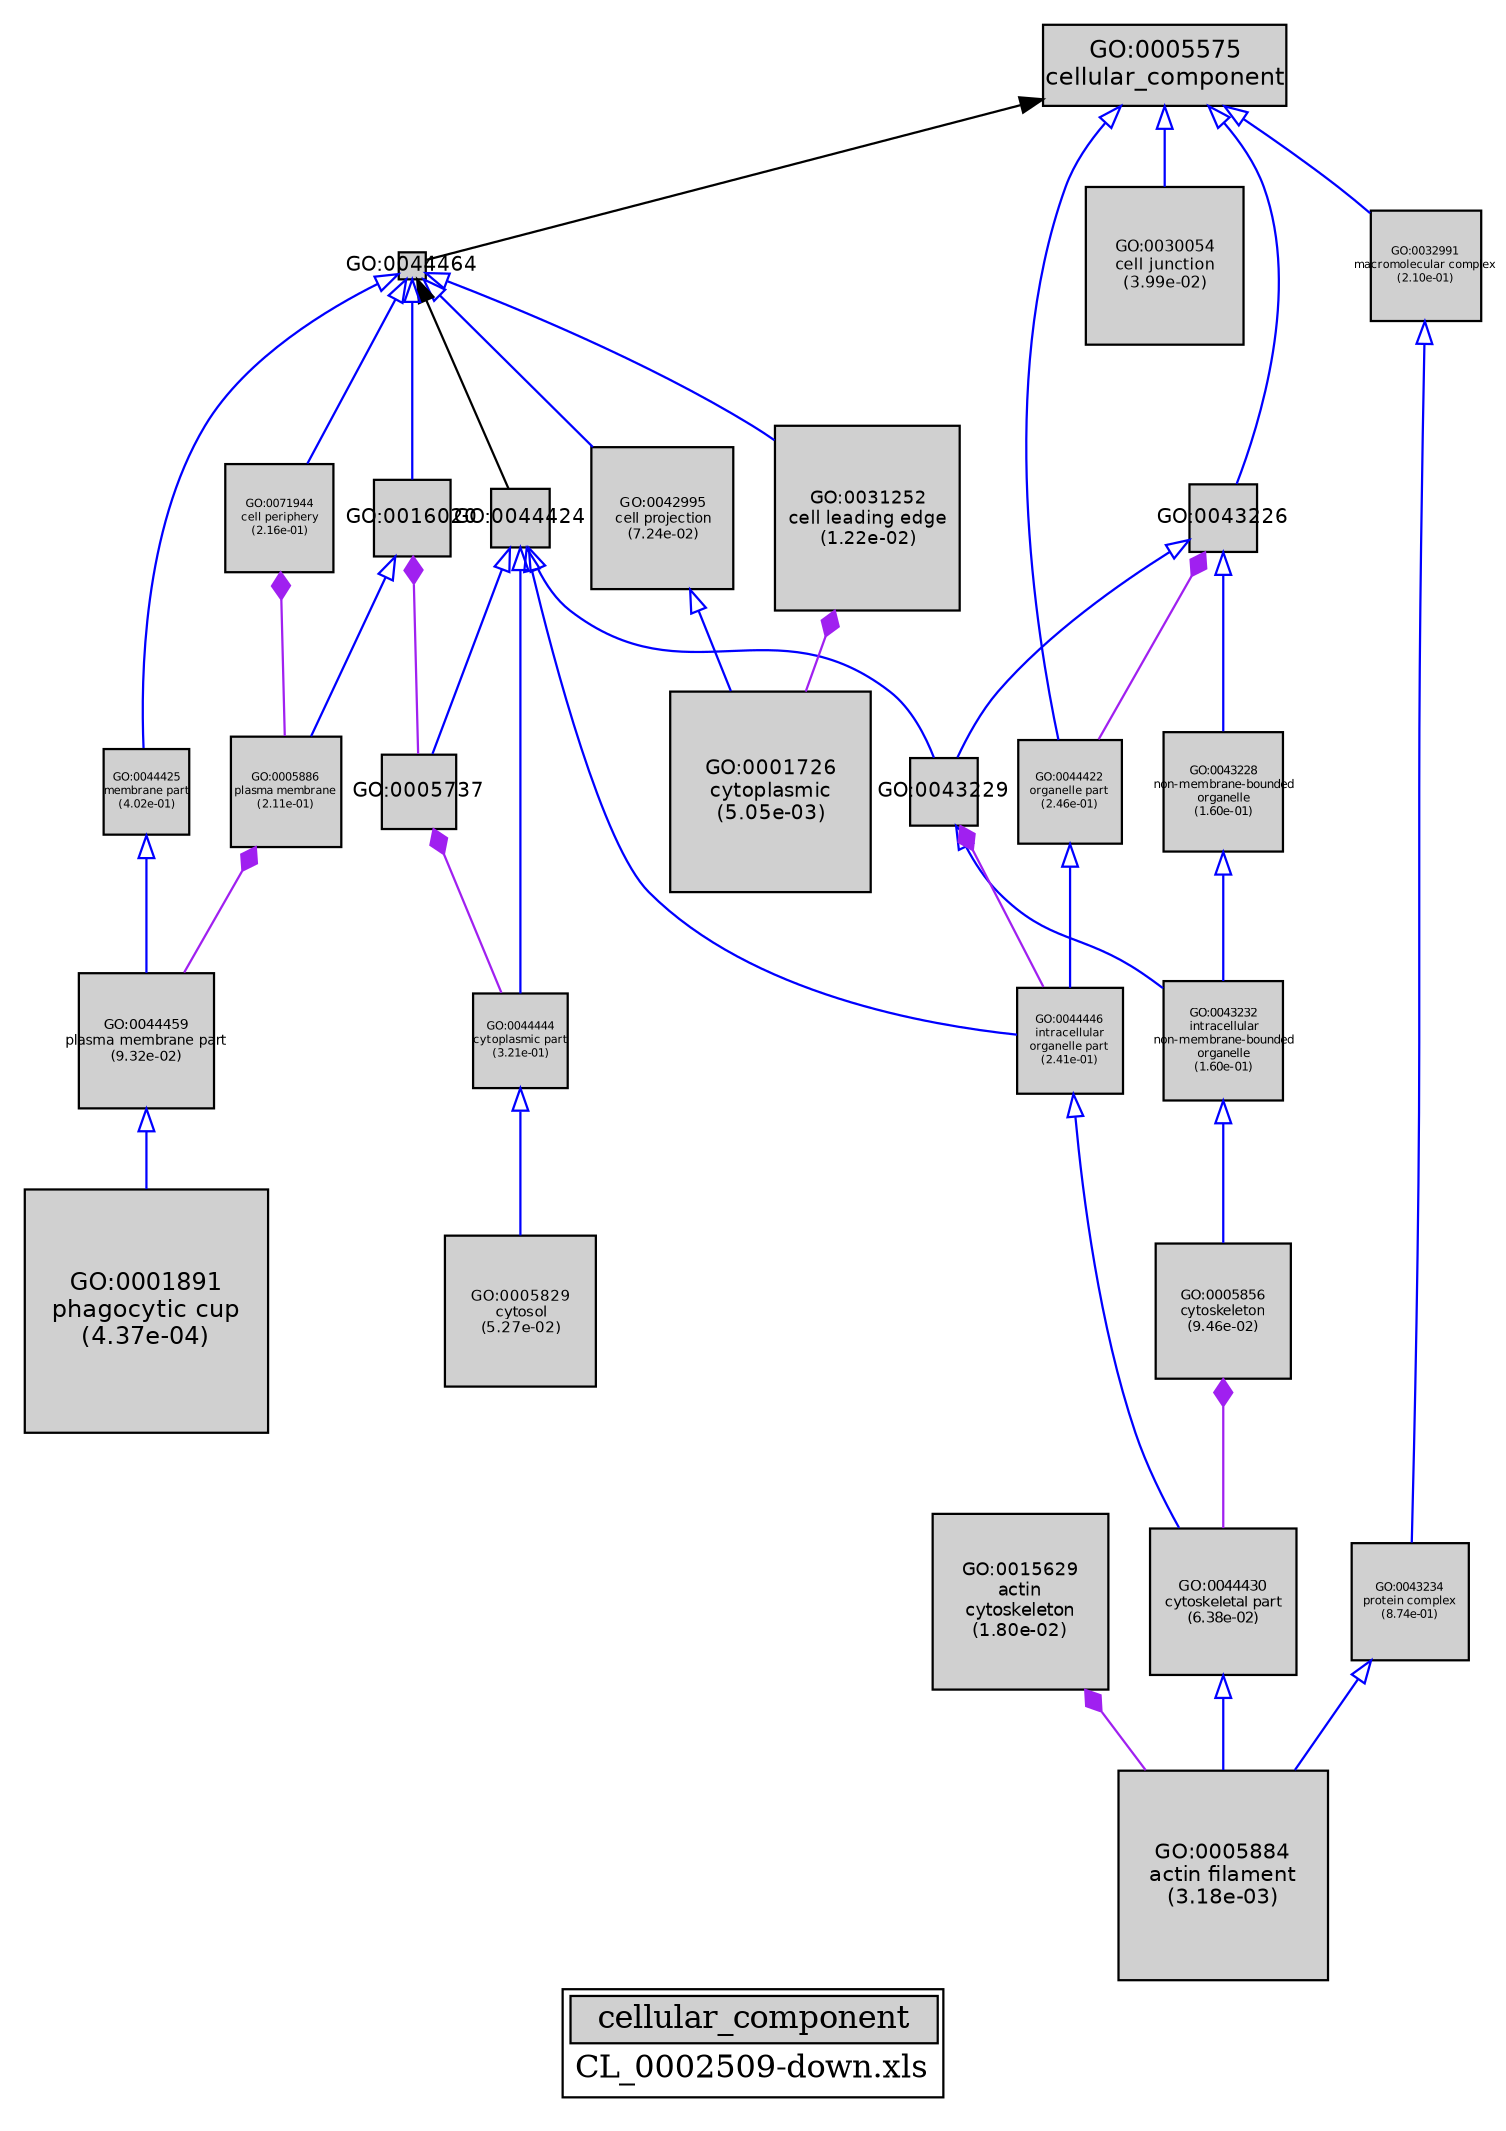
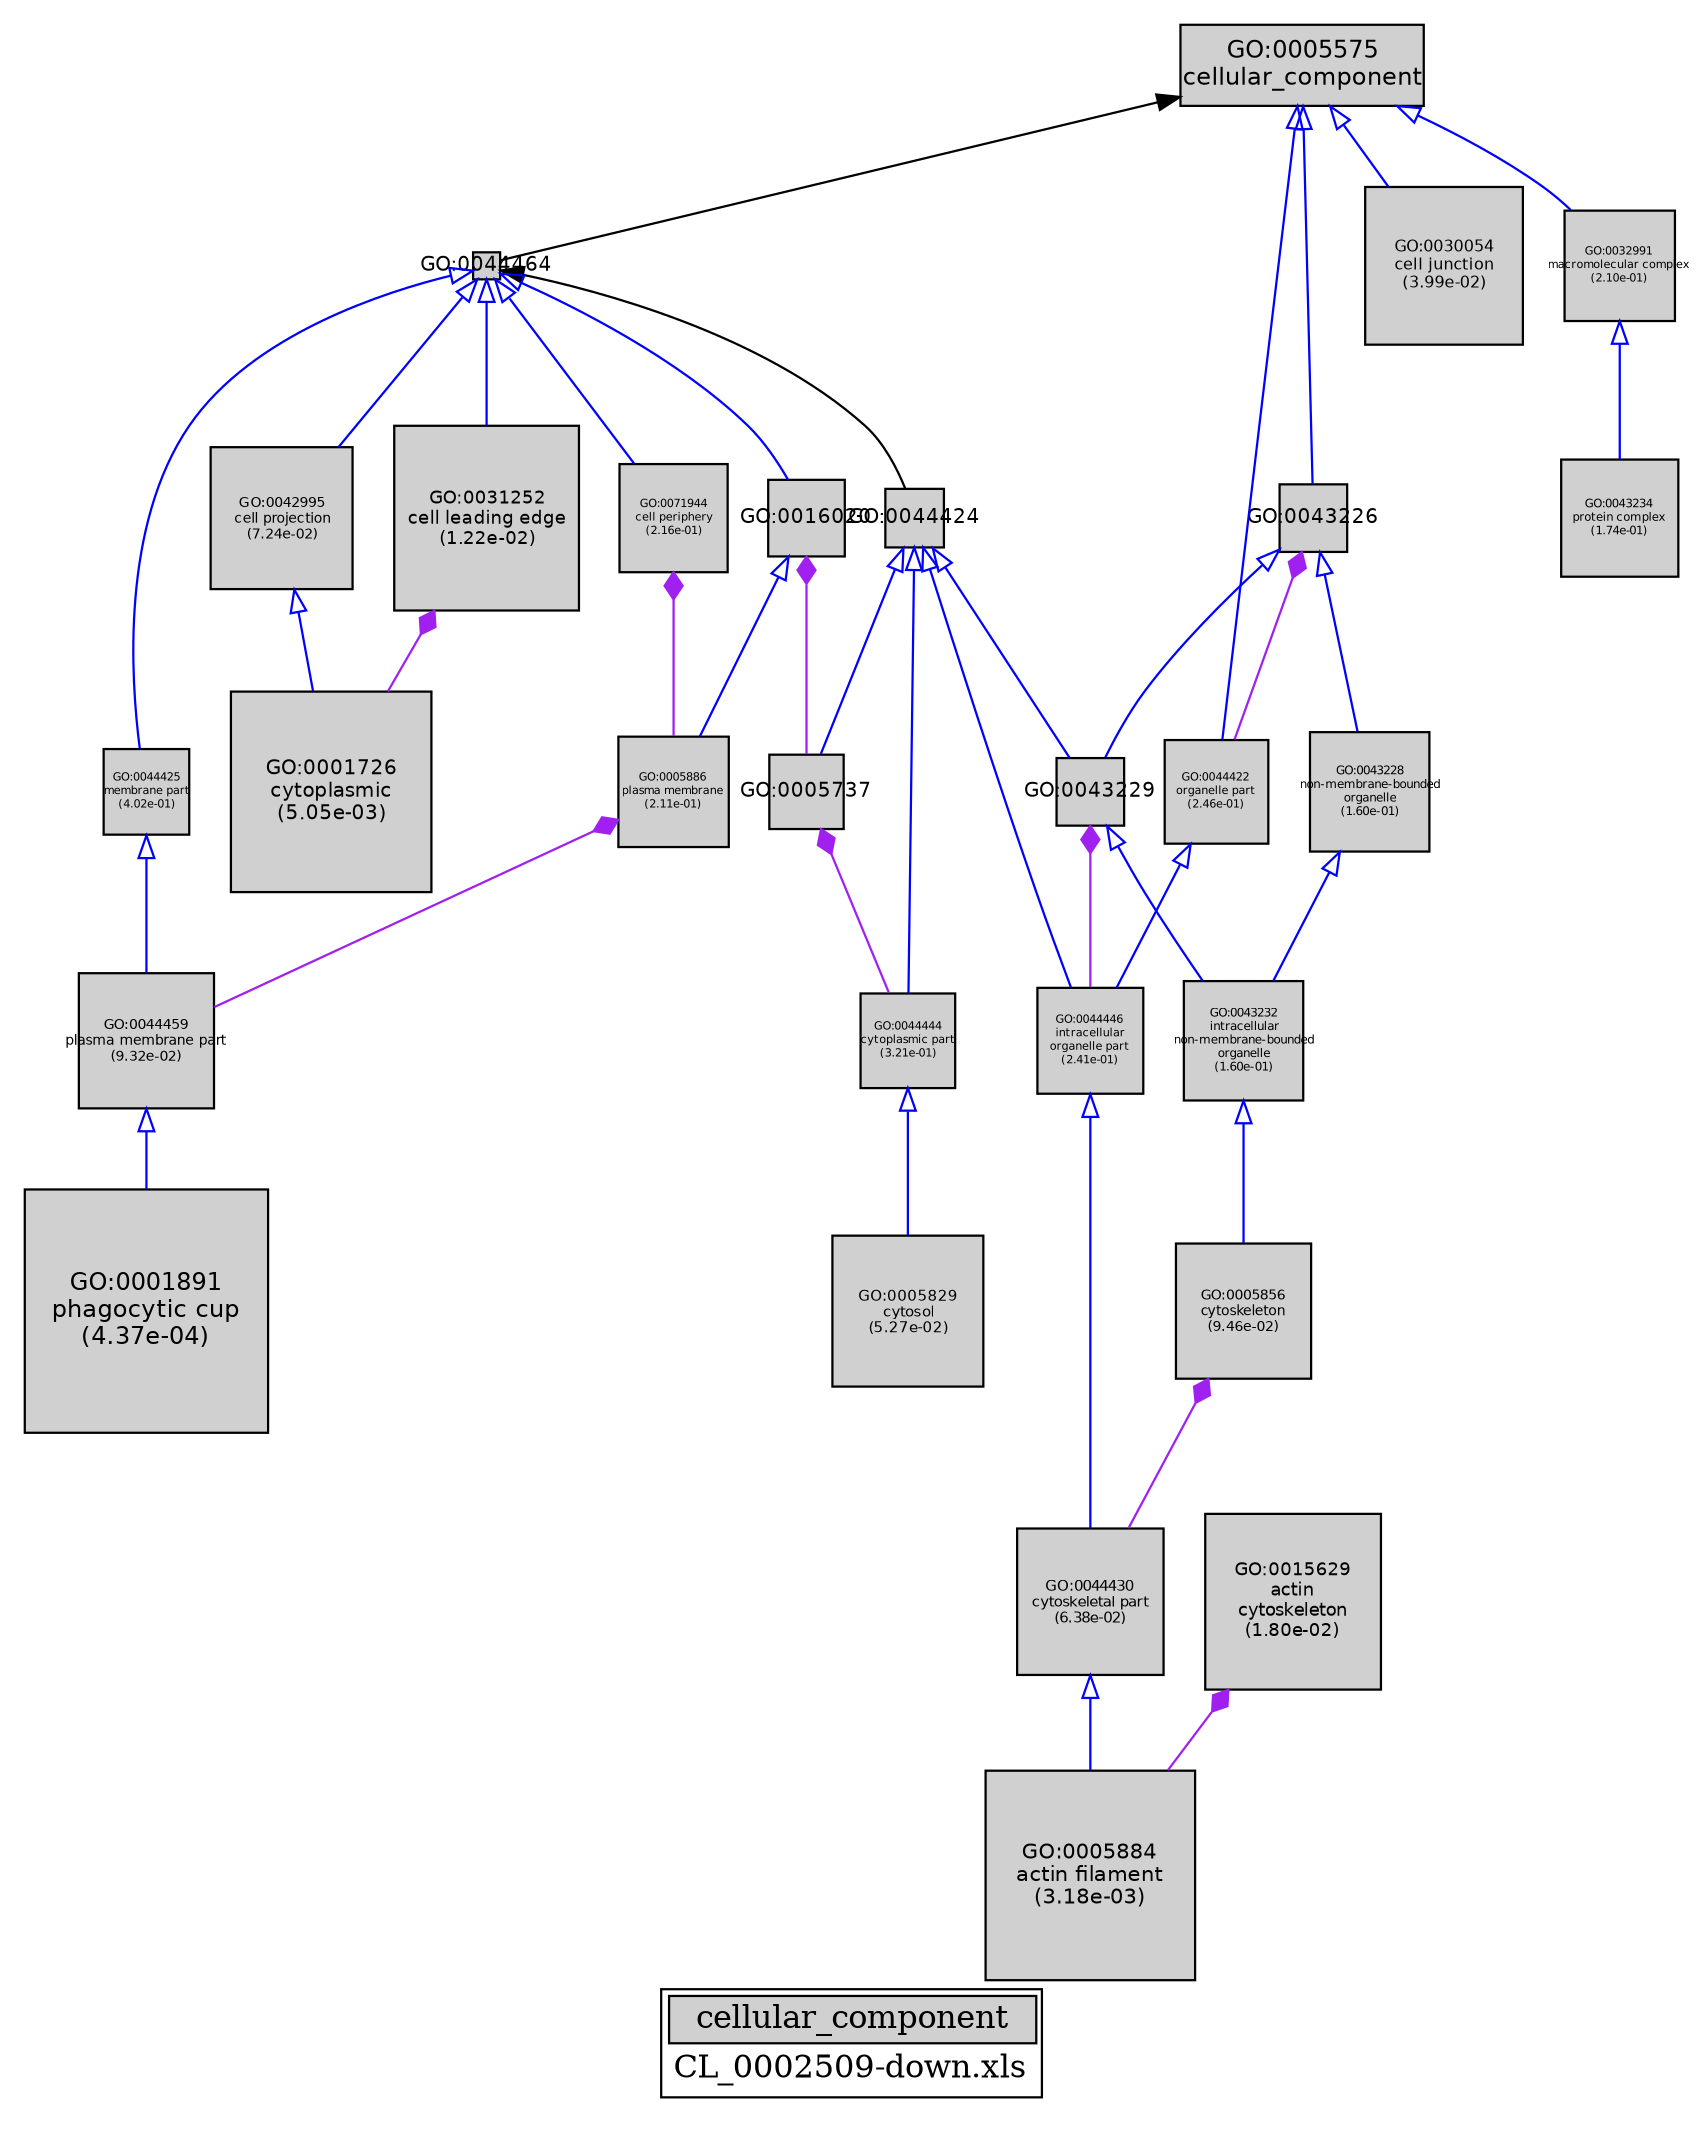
(1410, 1614) -> (1620, 531)
(1326, 1725) -> none
